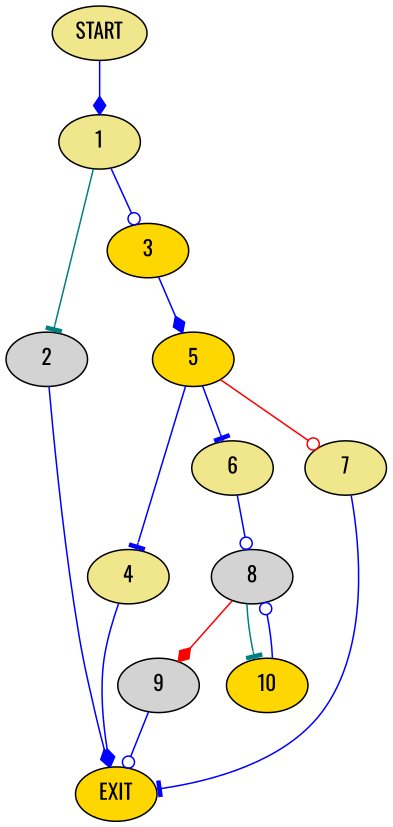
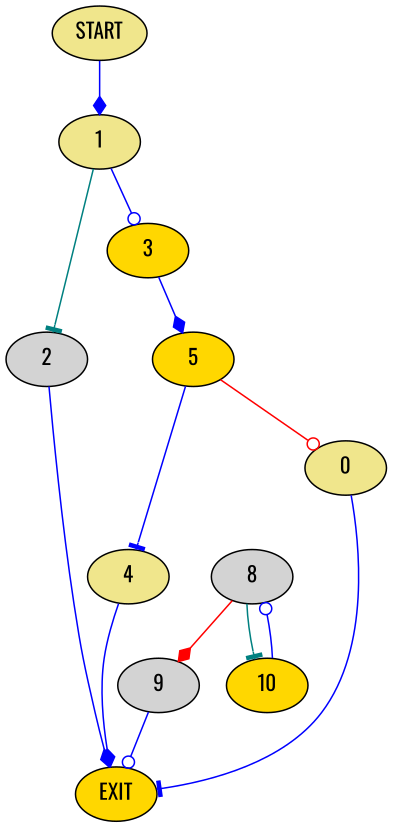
(232, 468) -> none
(346, 468) -> (346, 468)
